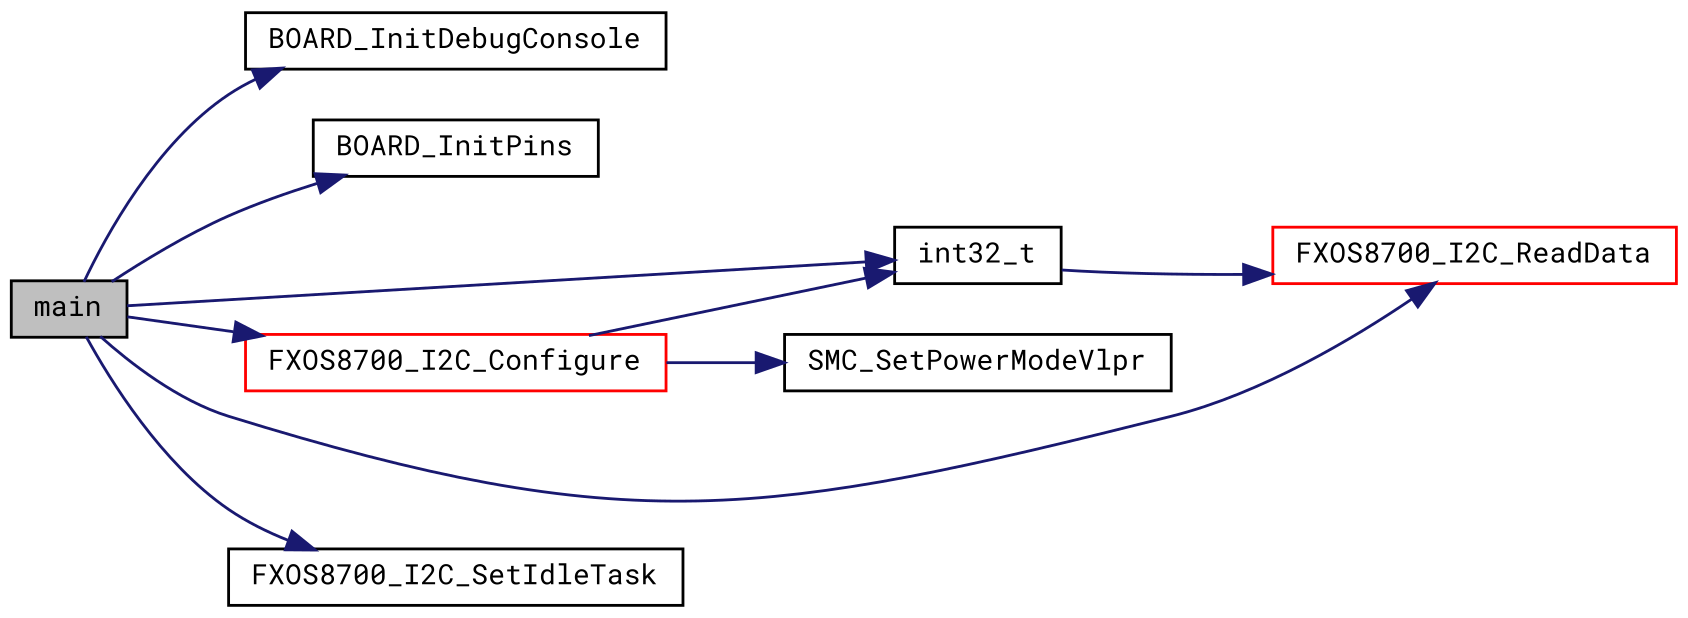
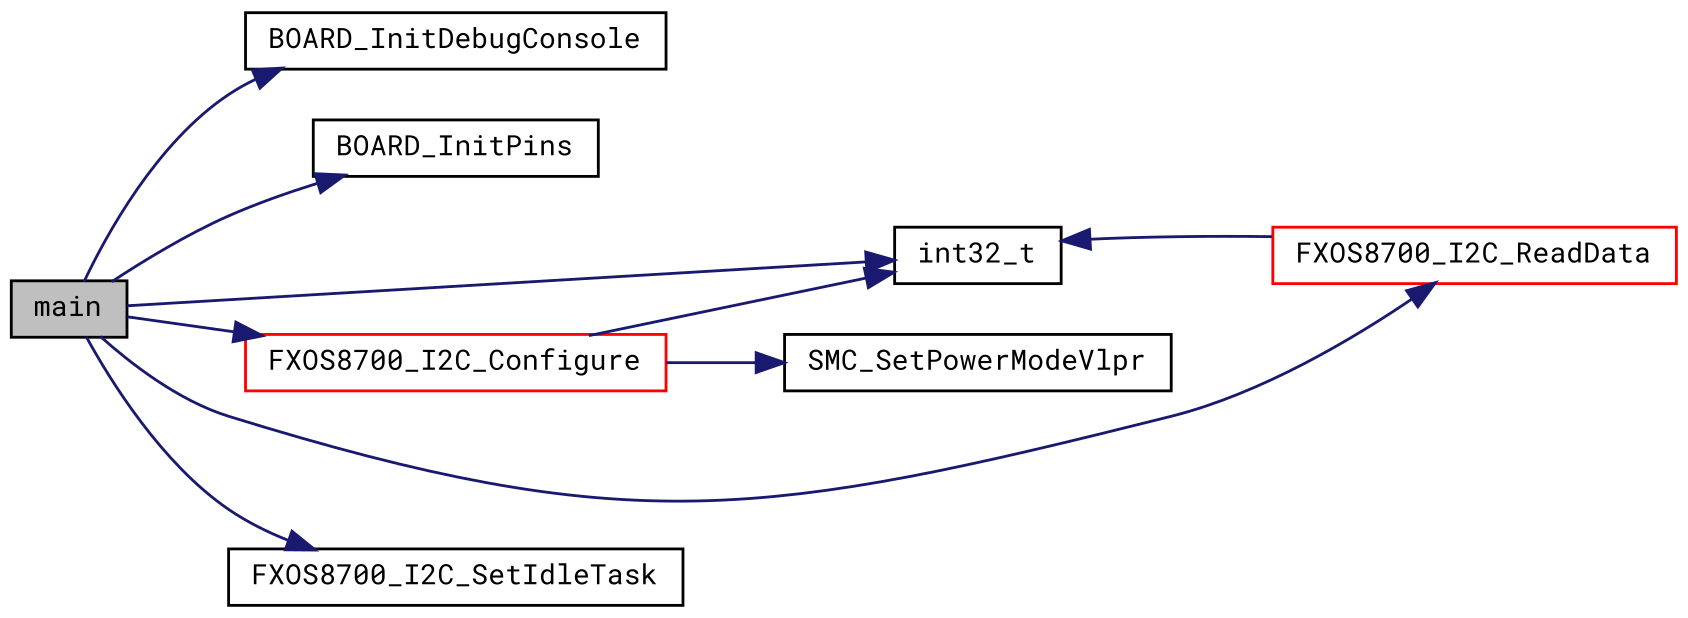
(1152, 274) -> (1181, 237)
